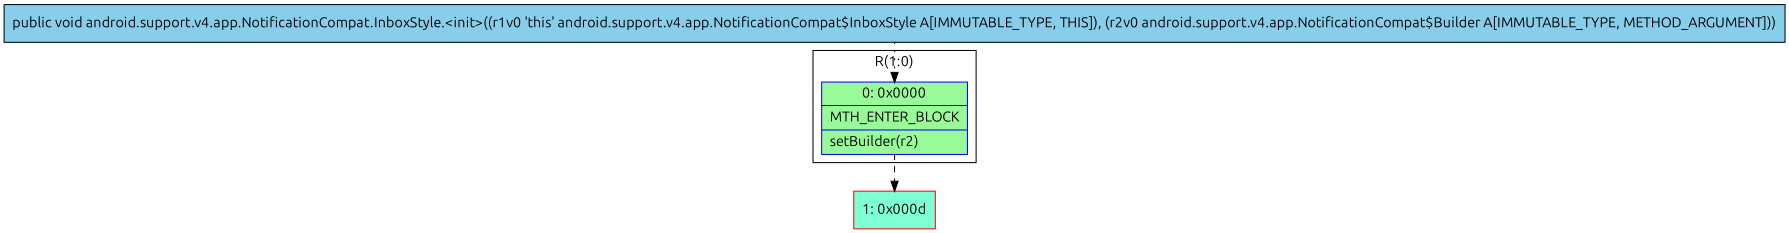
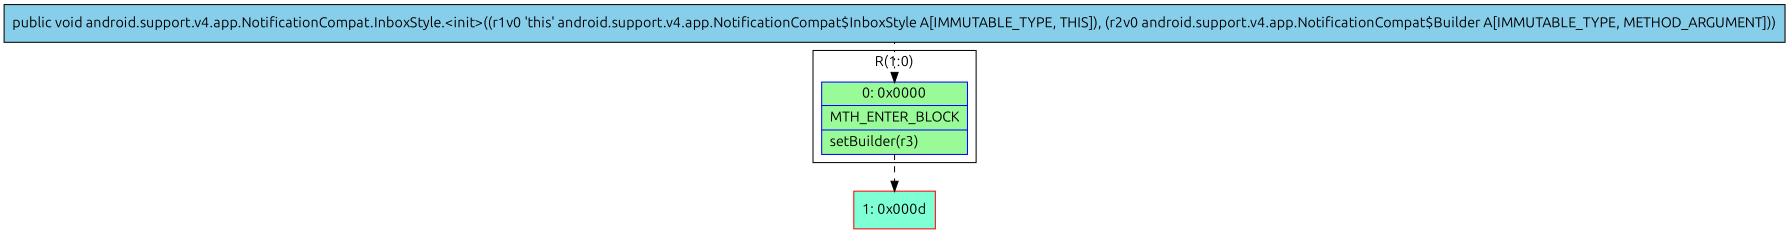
(875, 142) -> (875, 142)
